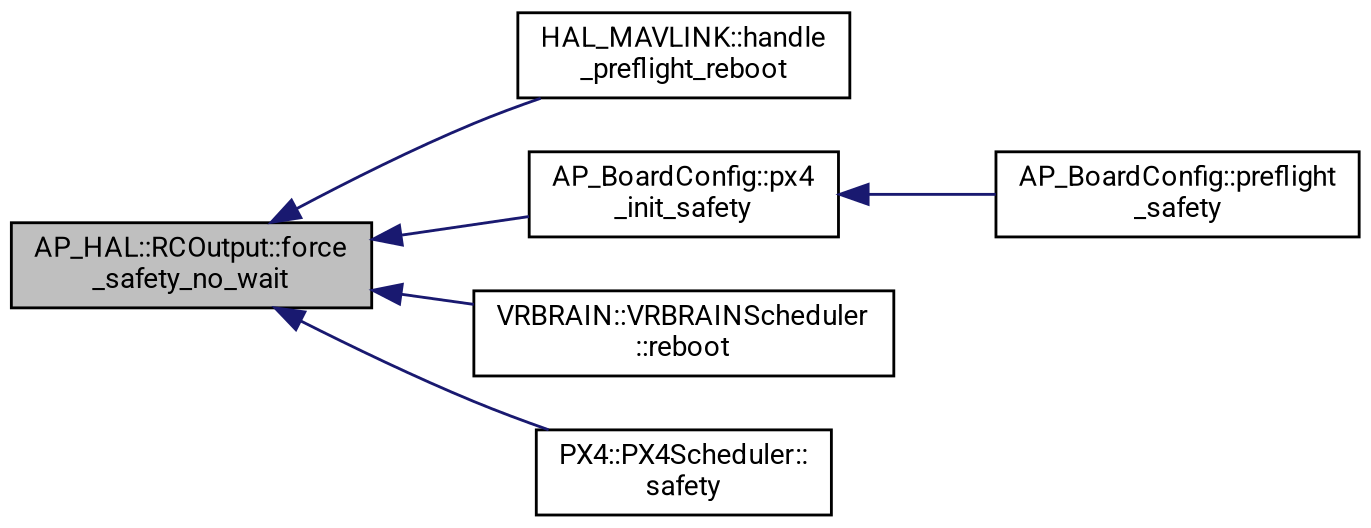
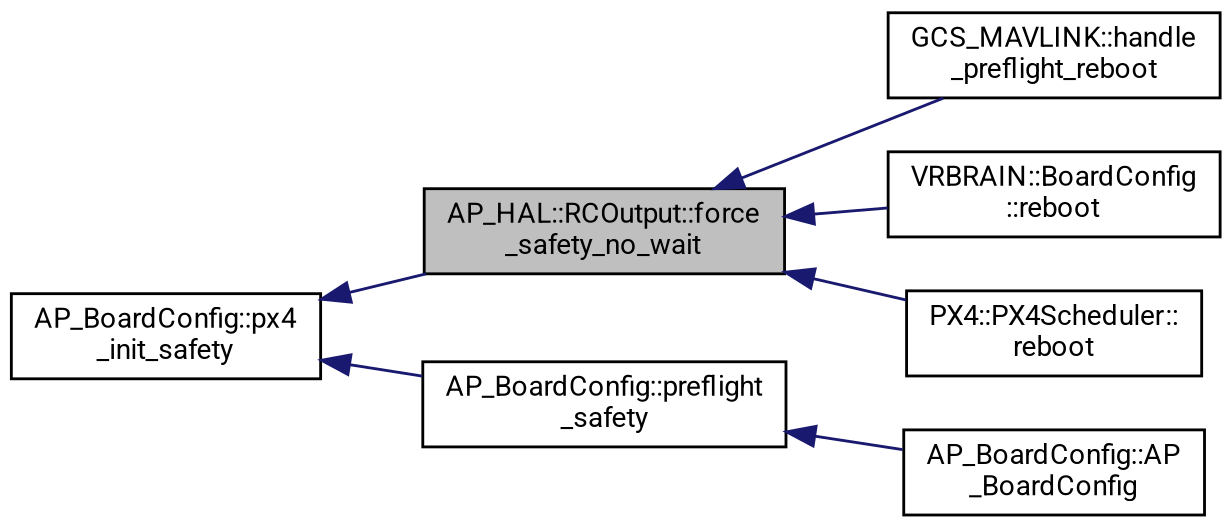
(684, 55) -> (1054, 55)
(466, 226) -> (388, 283)
(684, 333) -> (1054, 194)
(684, 472) -> (1054, 333)
none -> (1054, 472)
